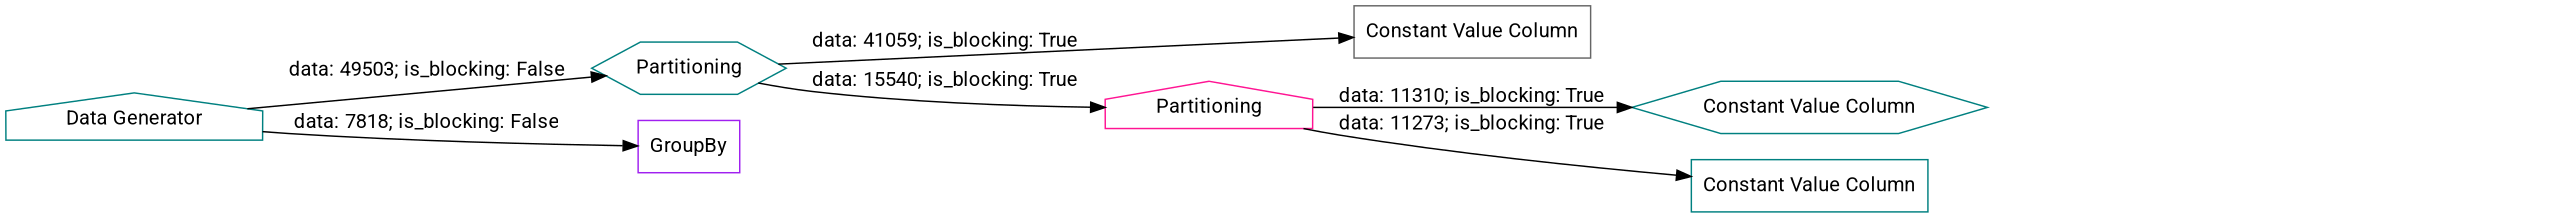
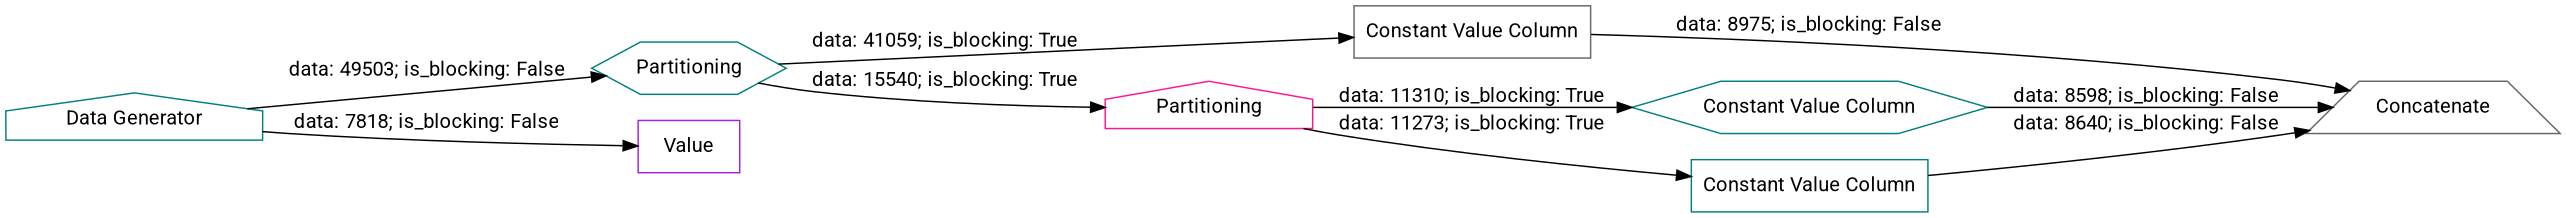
none -> (2433, 107)
(689, 147) -> (689, 147)
